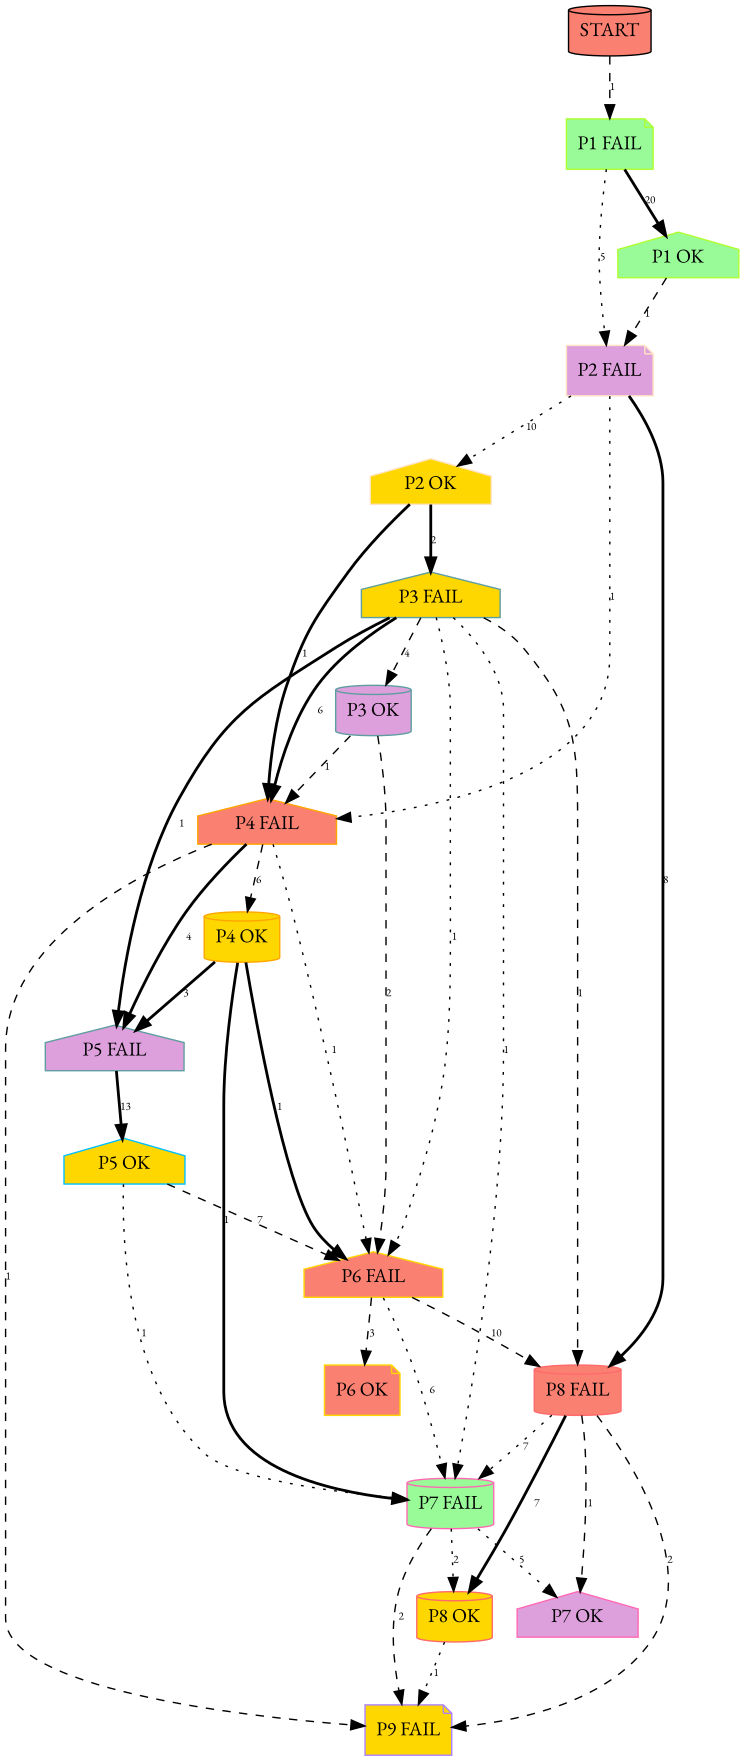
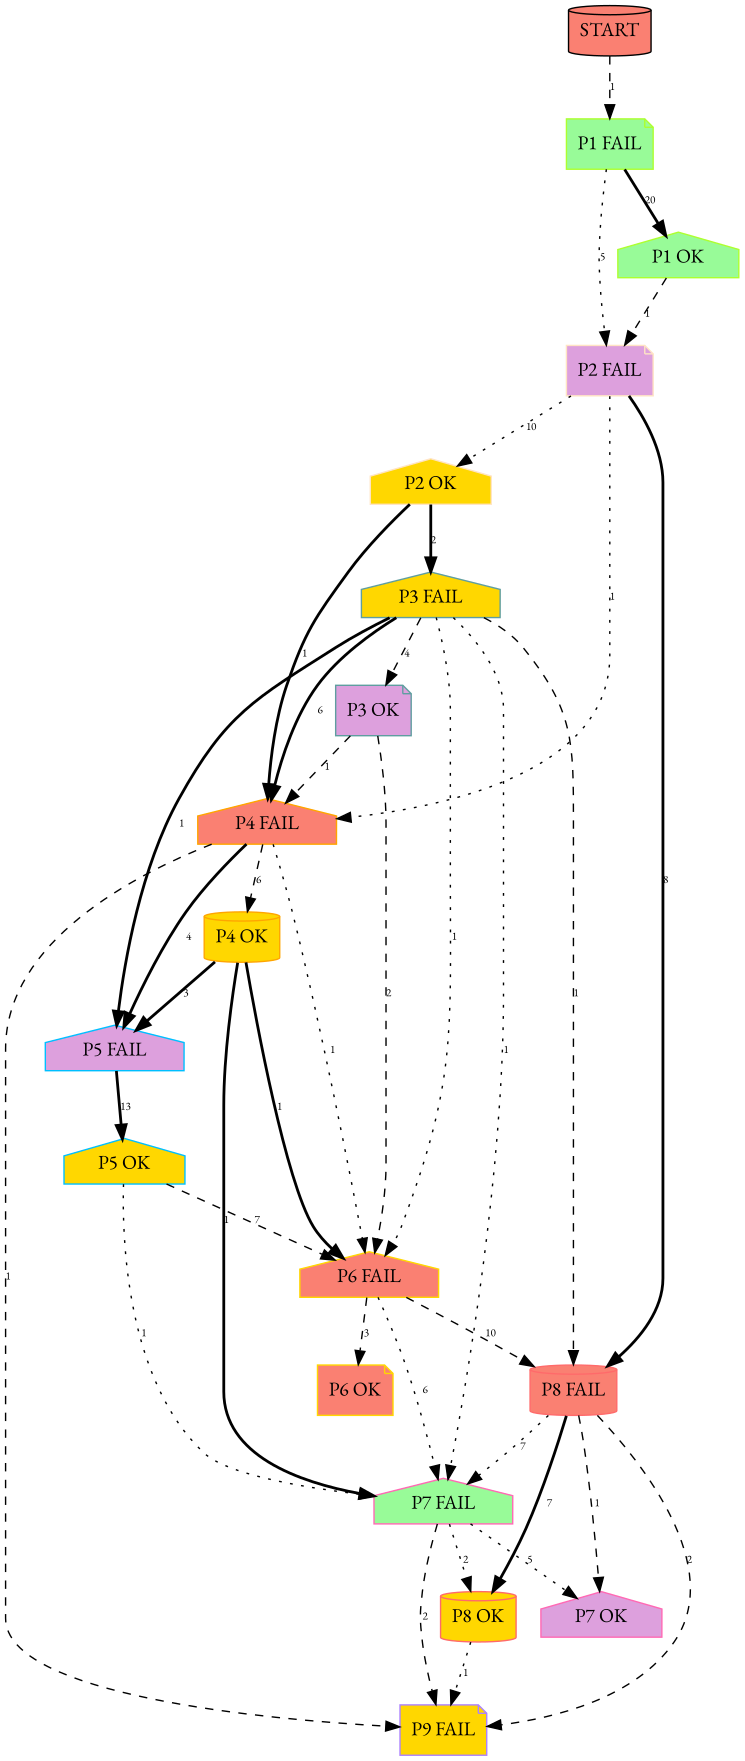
(373, 710) -> (373, 710)
(115, 1050) -> (115, 1050)
(450, 1504) -> (443, 1504)
